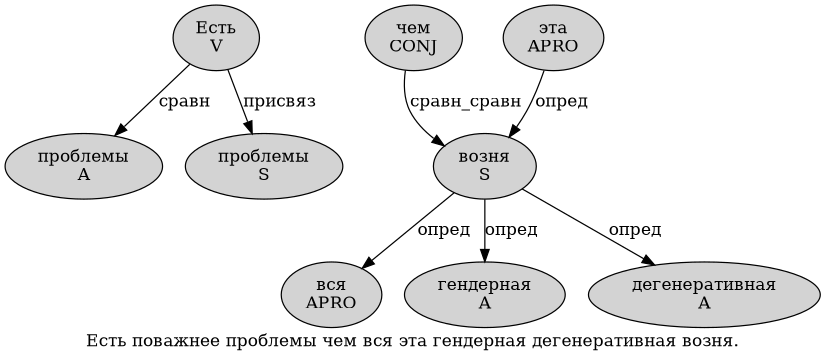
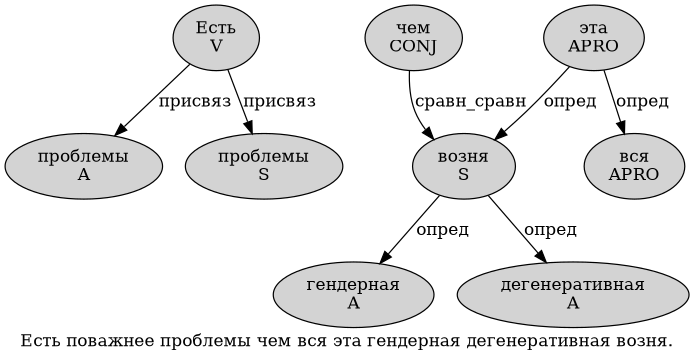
(185, 102) -> (195, 102)
(413, 227) -> (612, 96)
